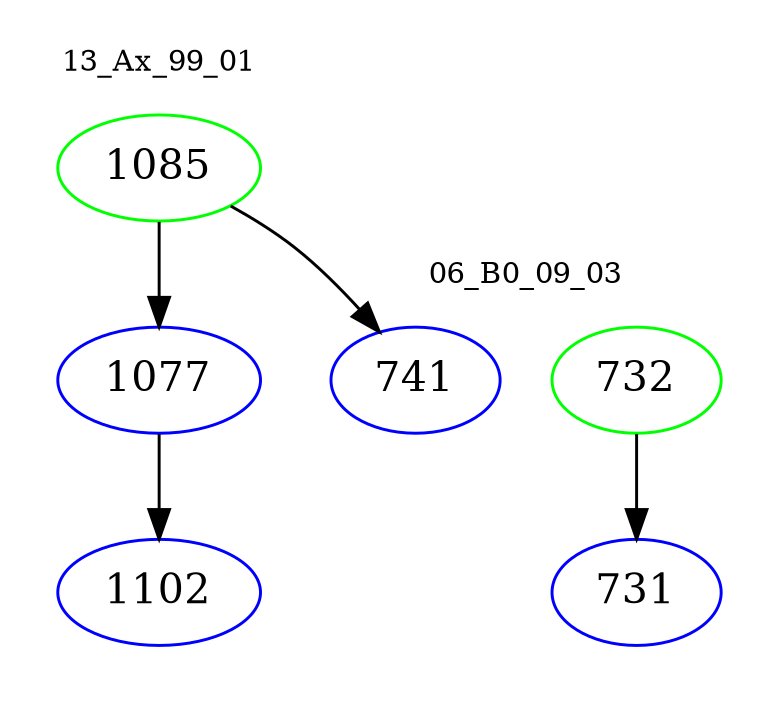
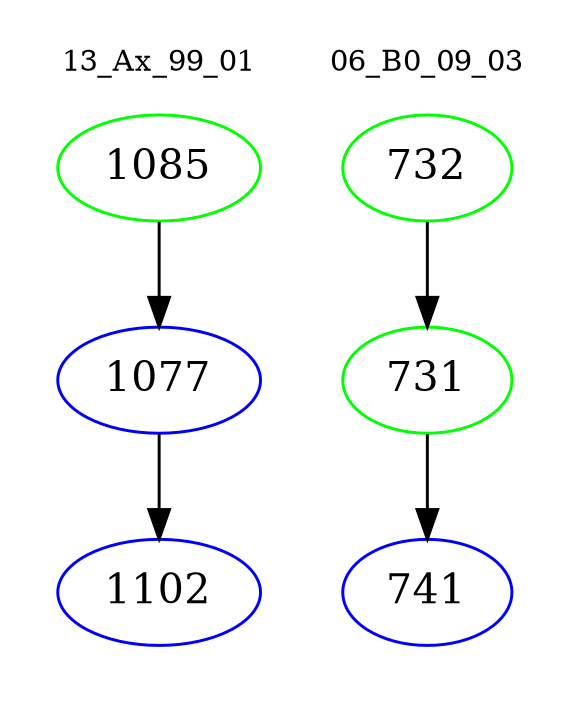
(325, 274) -> (427, 472)
(637, 592) -> (427, 380)
